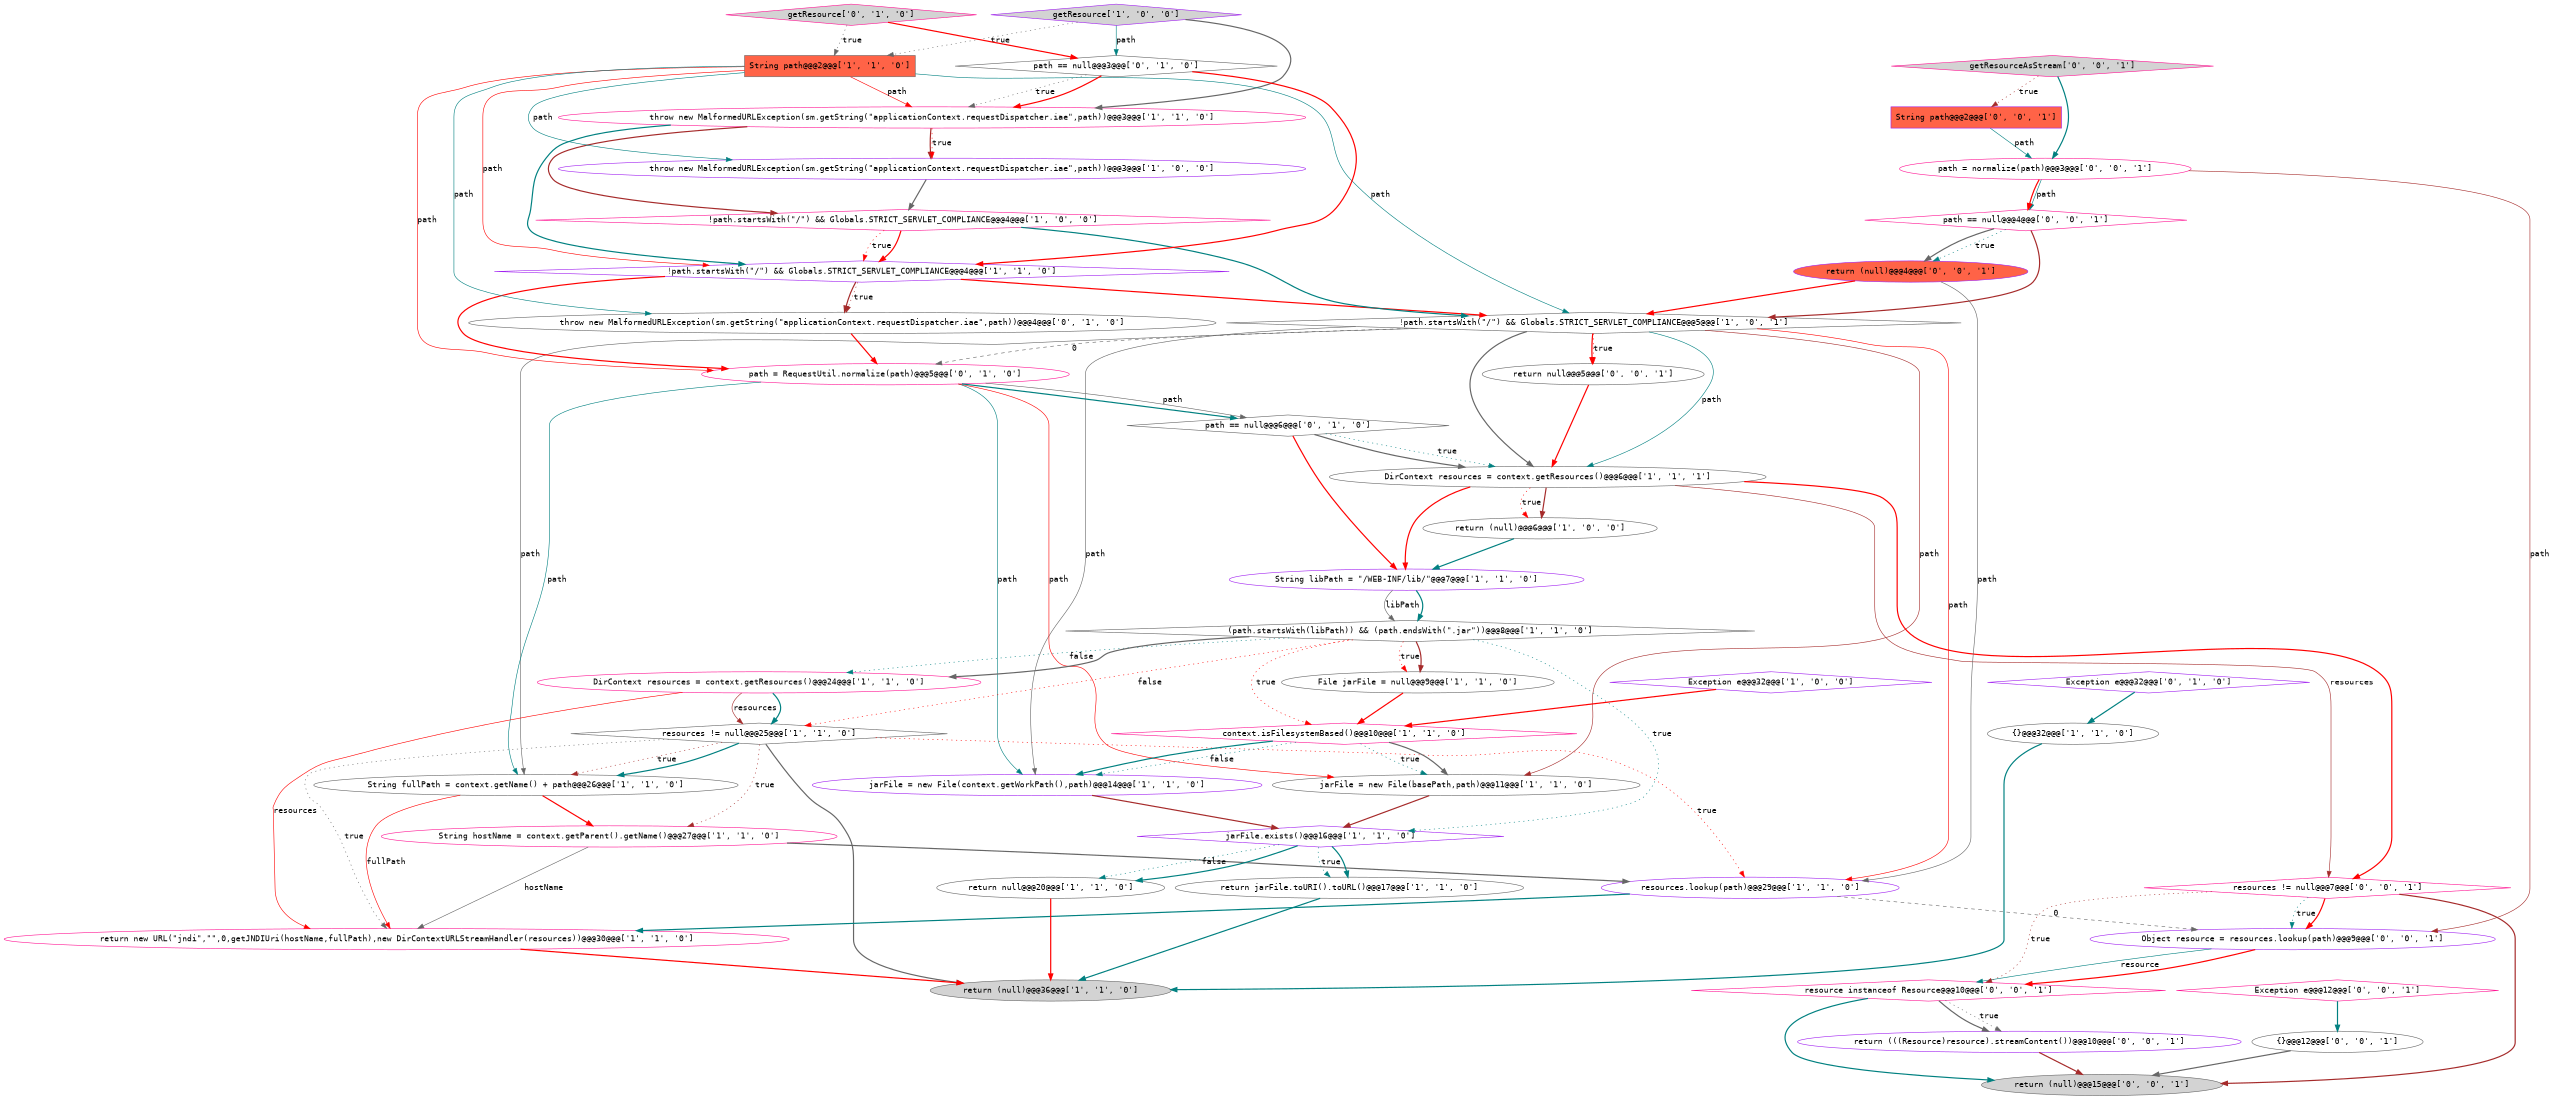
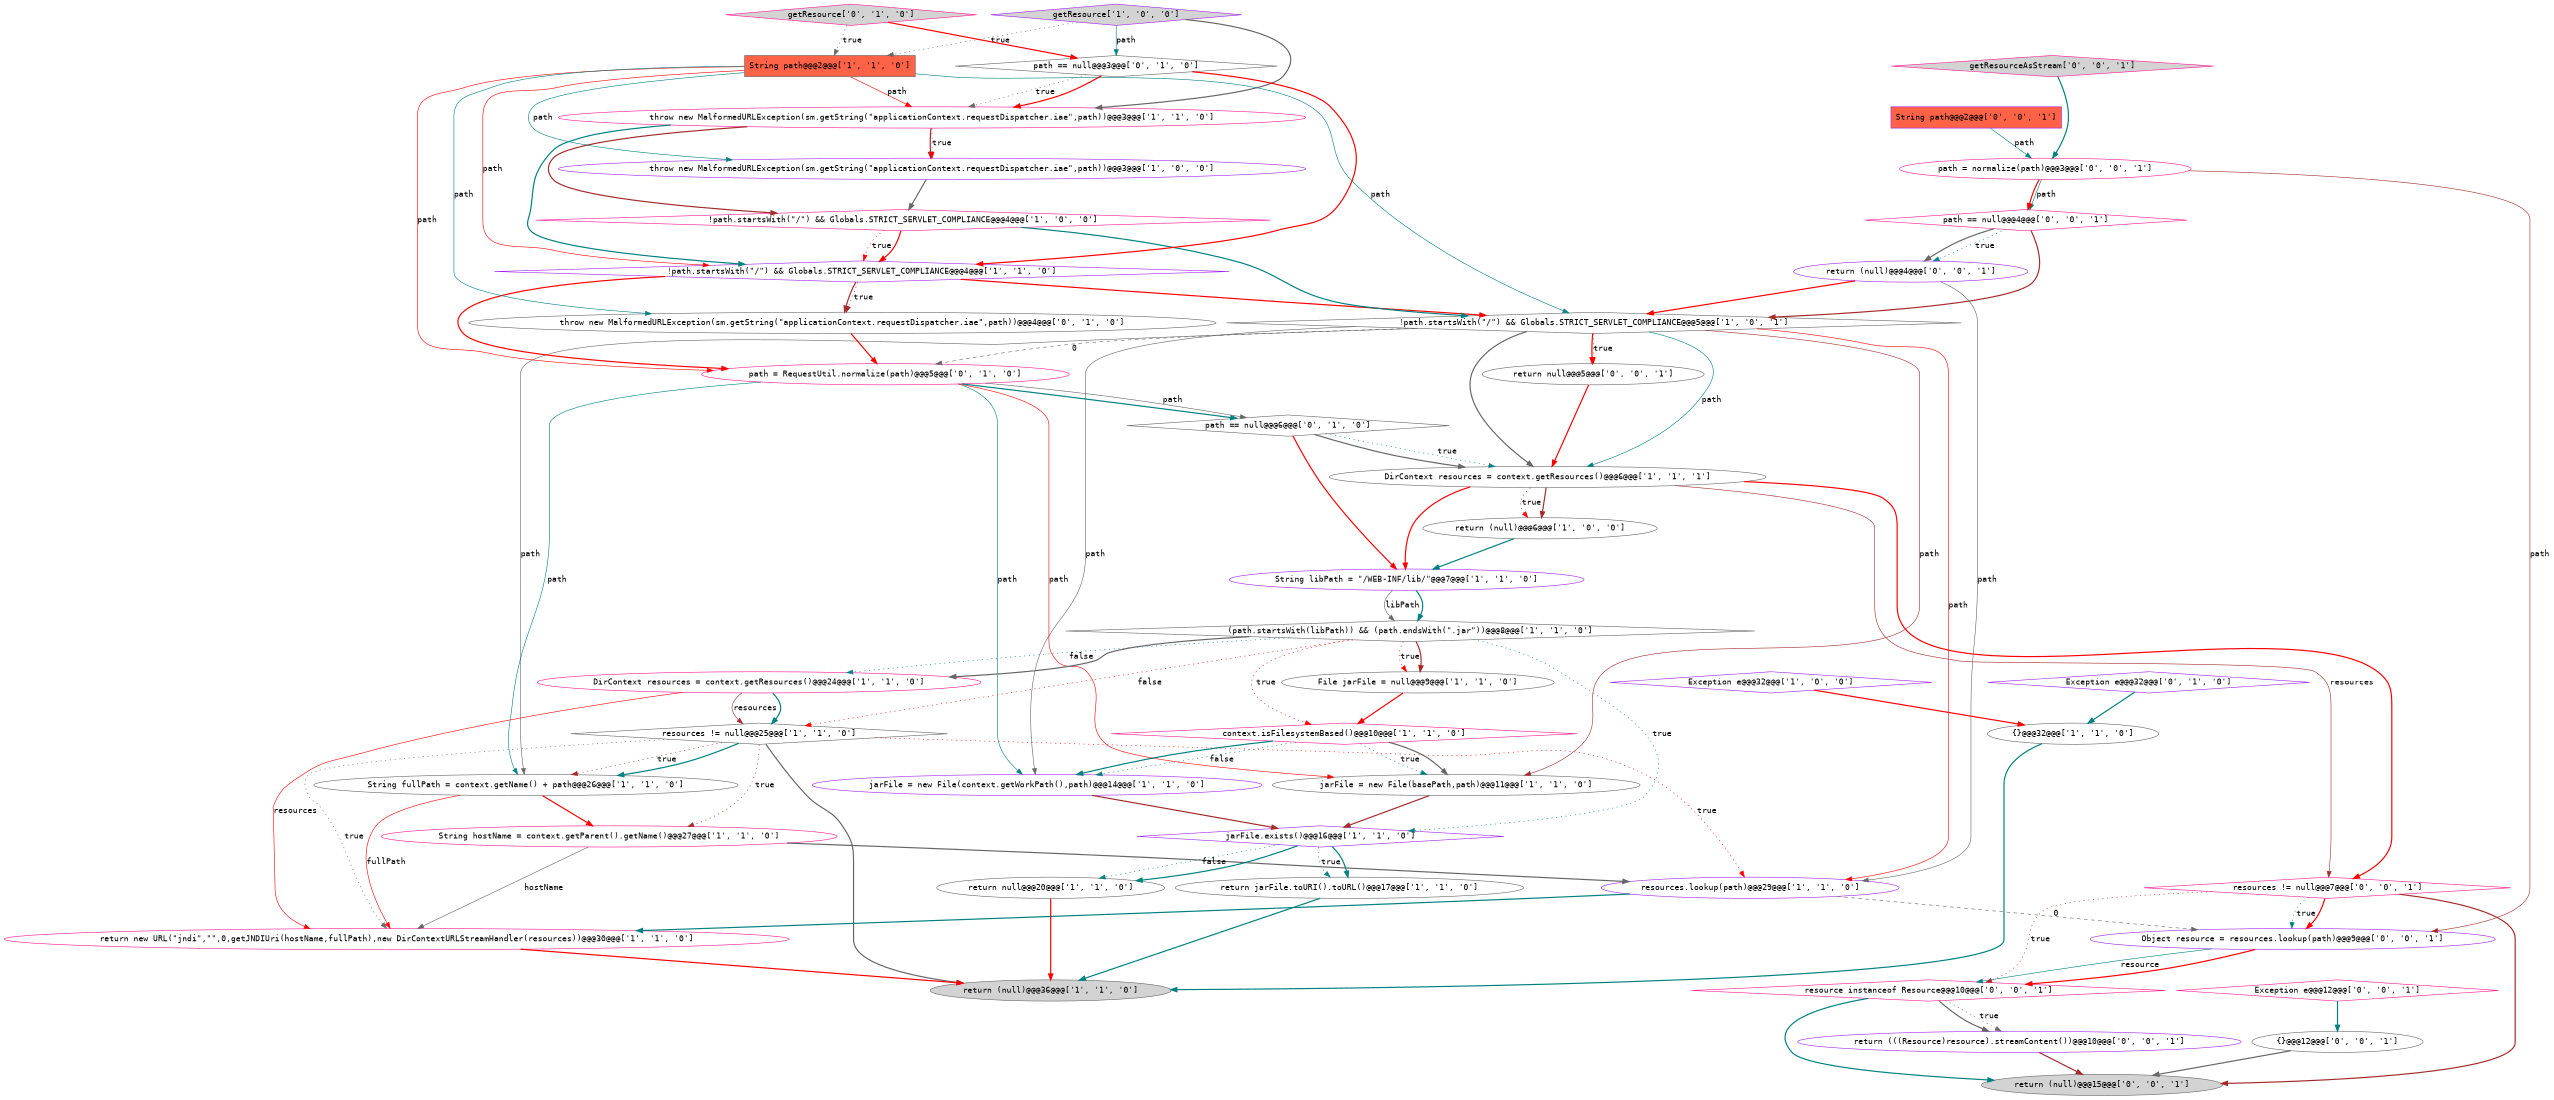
(2018, 90) -> none
(1911, 272) -> (1911, 272)
(1564, 707) -> (1916, 707)
